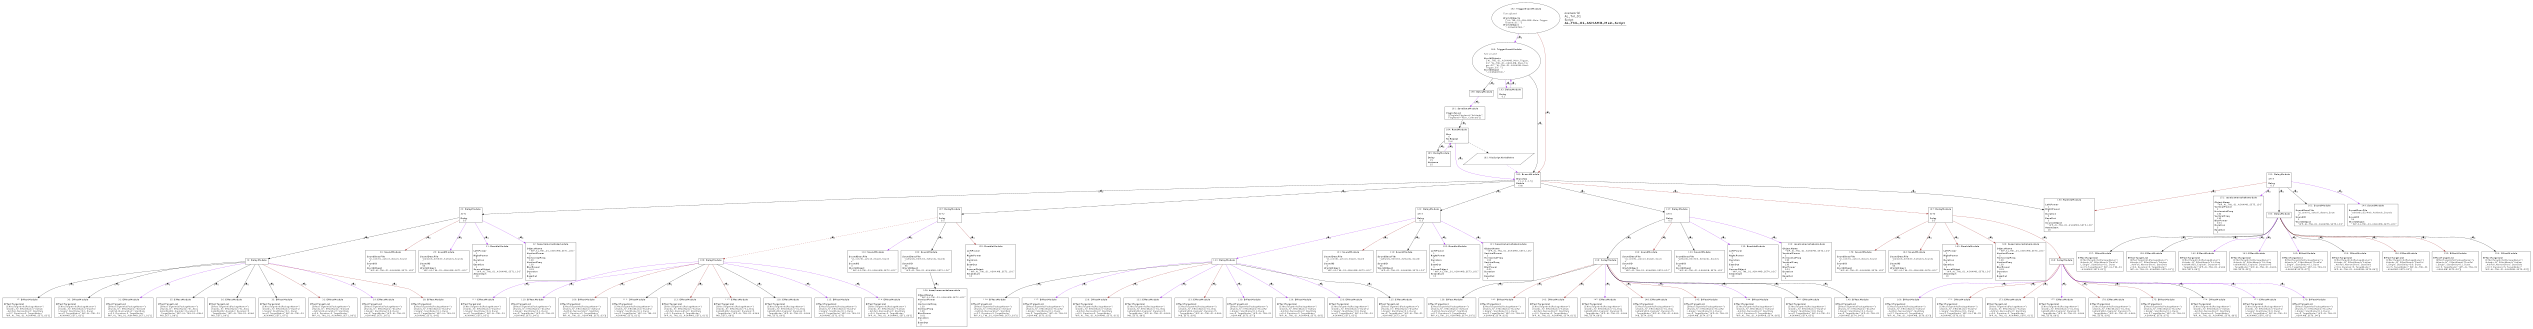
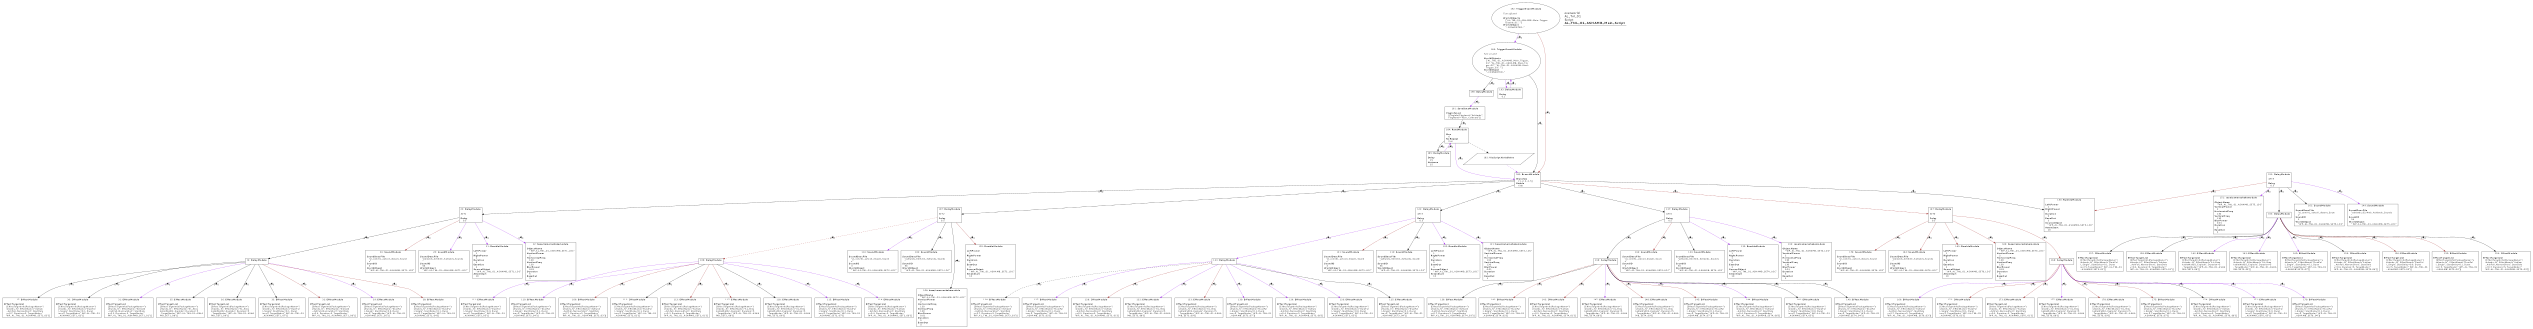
(1108, 272) -> (1108, 272)
(932, 280) -> (955, 255)
